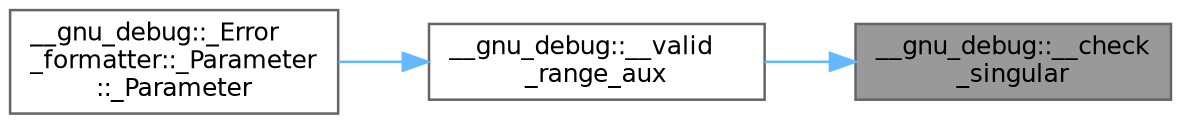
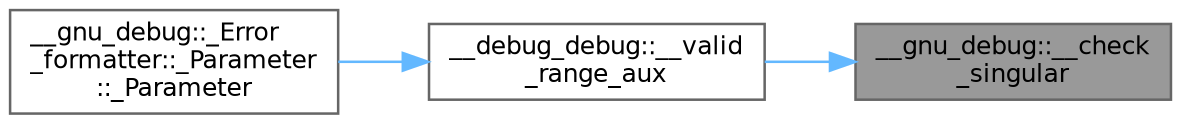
(597, 62) -> (597, 62)
